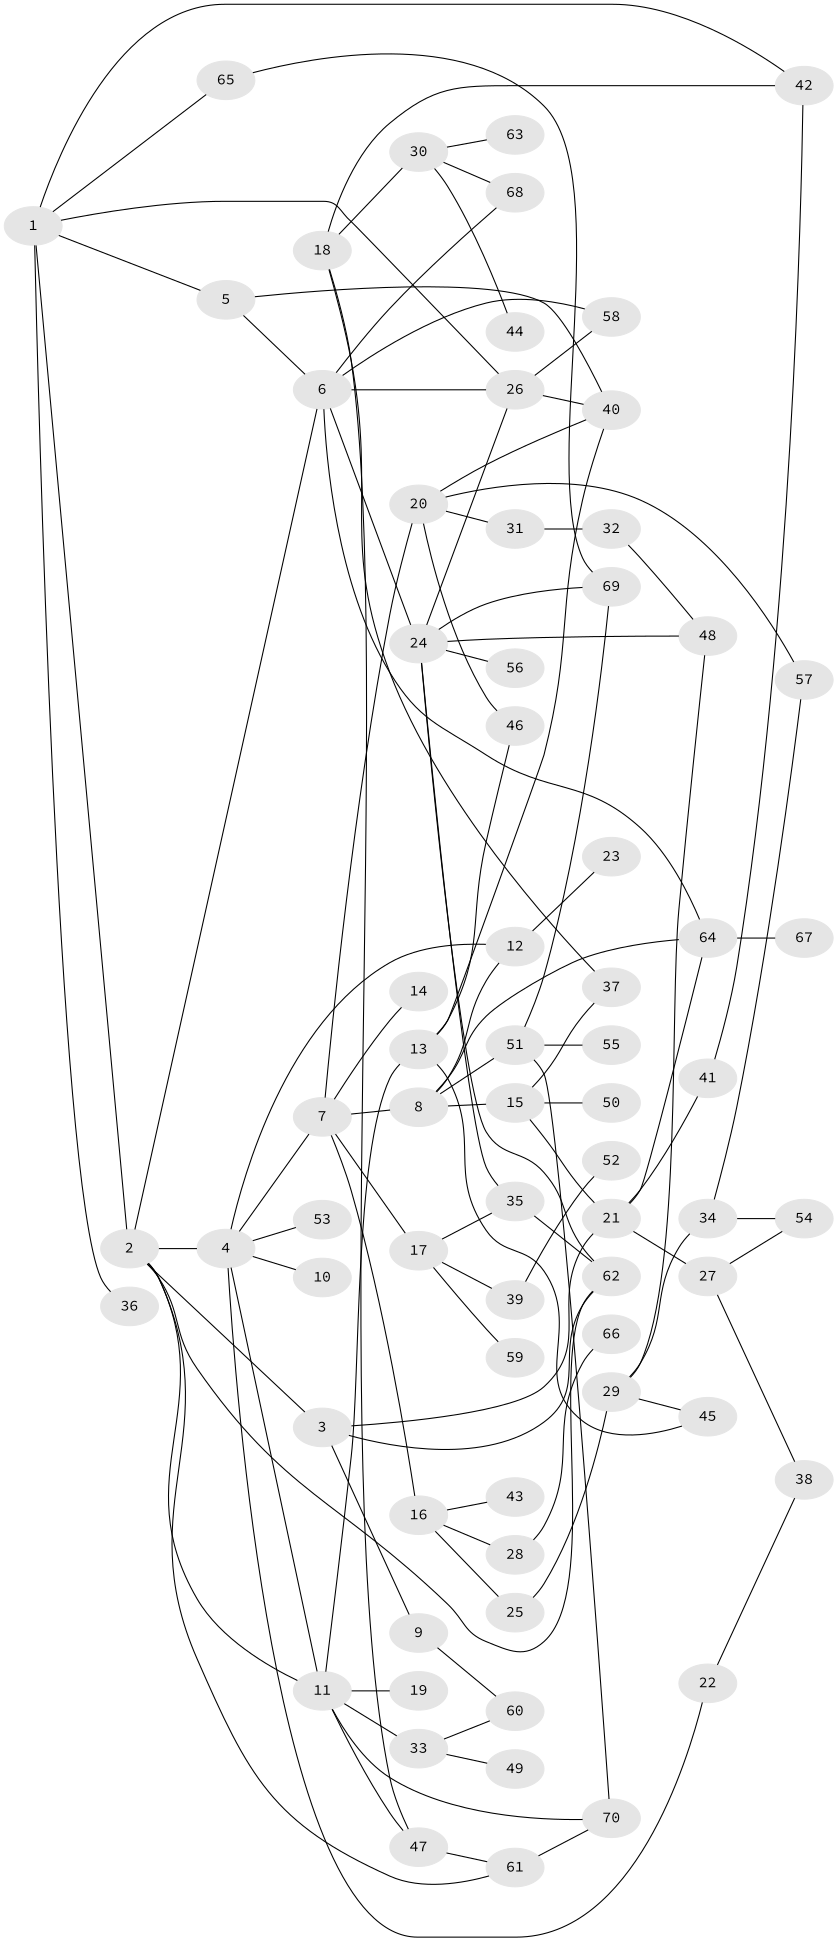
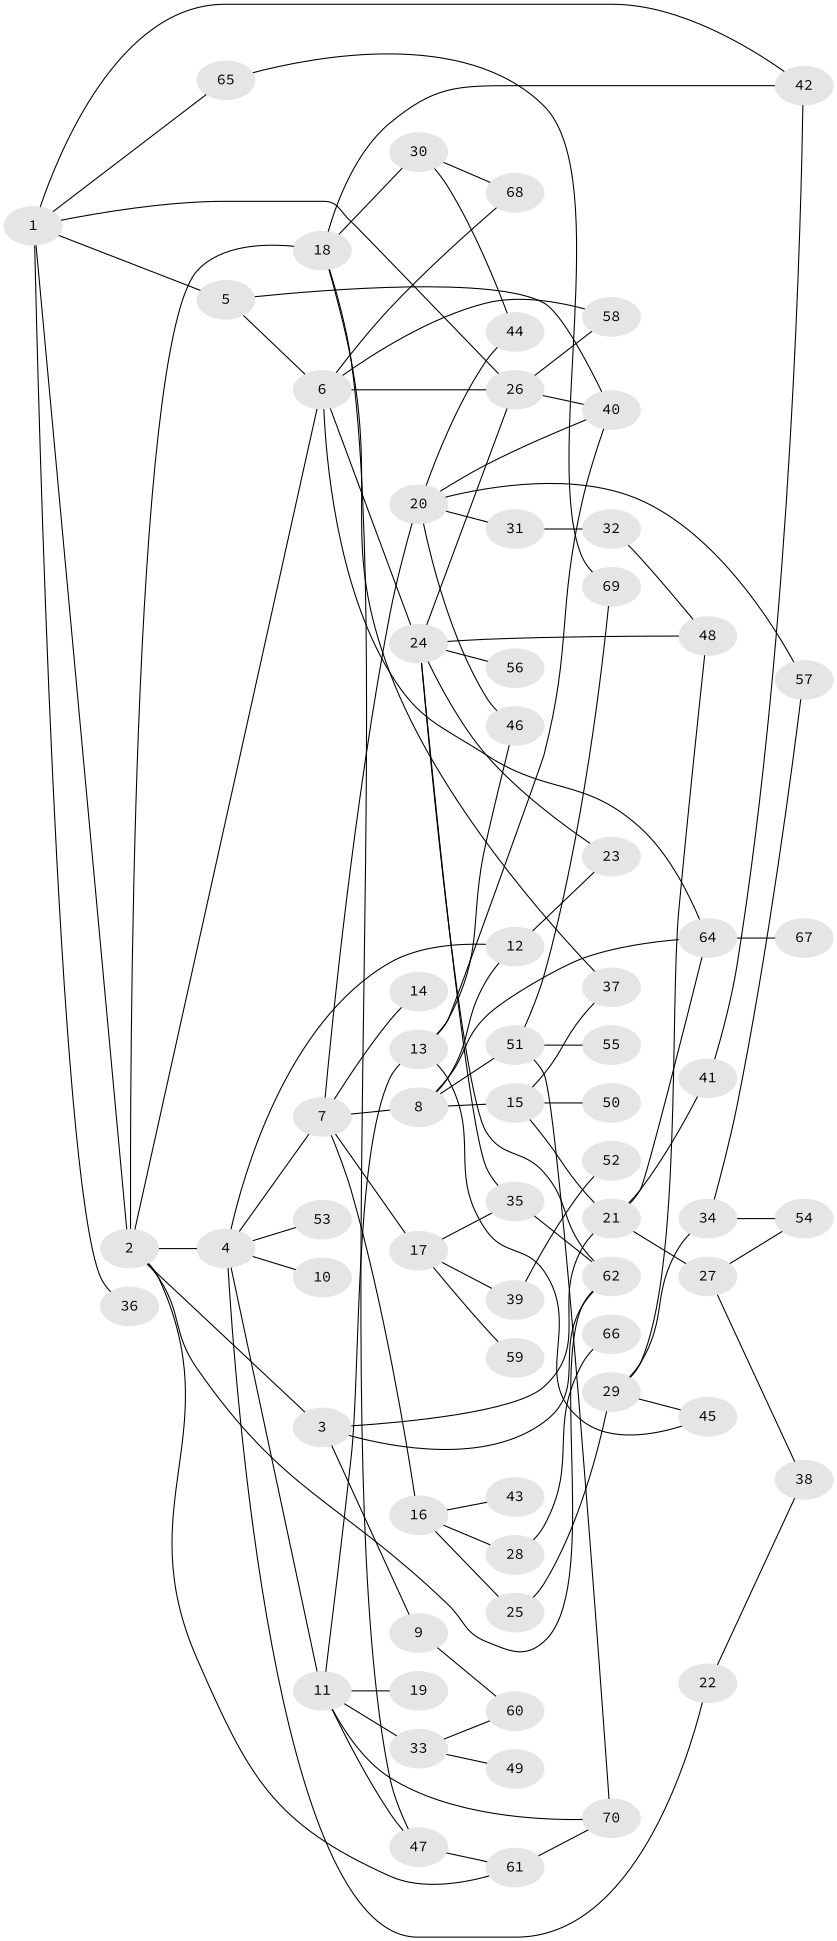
(515, 135) -> none
none -> (456, 414)
(507, 598) -> (508, 778)
(169, 1484) -> (140, 695)
